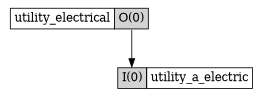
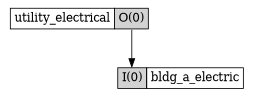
(200, 78) -> (195, 78)
